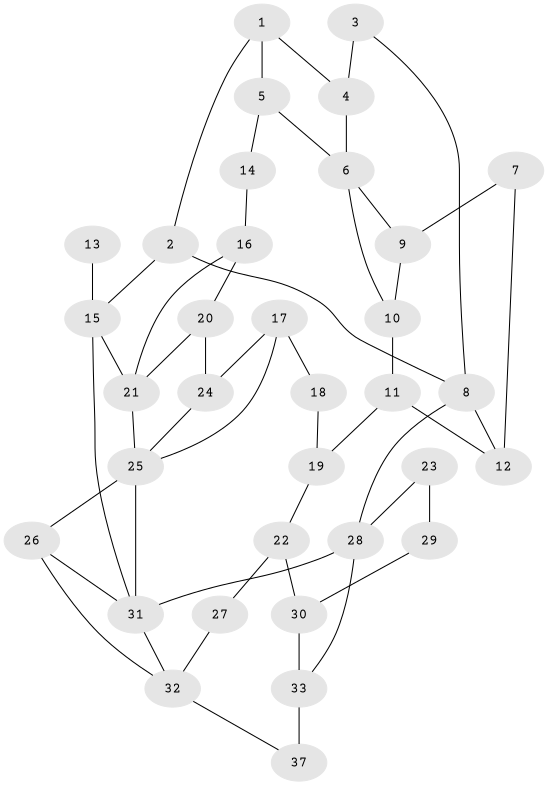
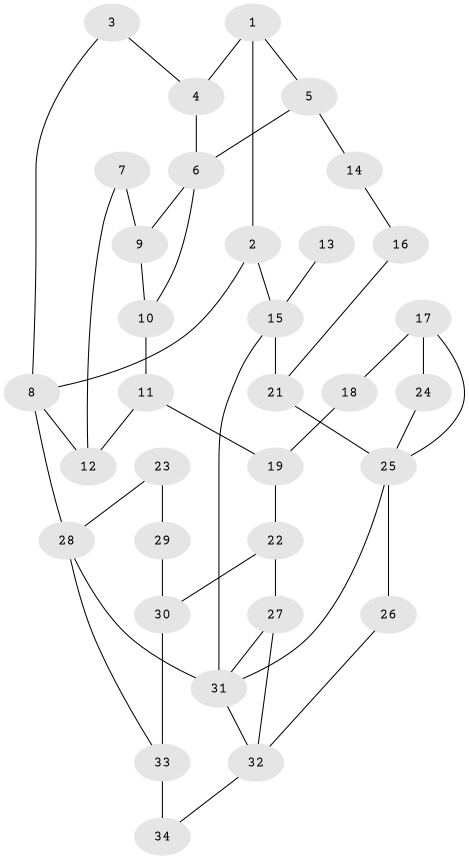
(206, 319) -> none
(84, 578) -> (247, 652)
(299, 763) -> (162, 837)
